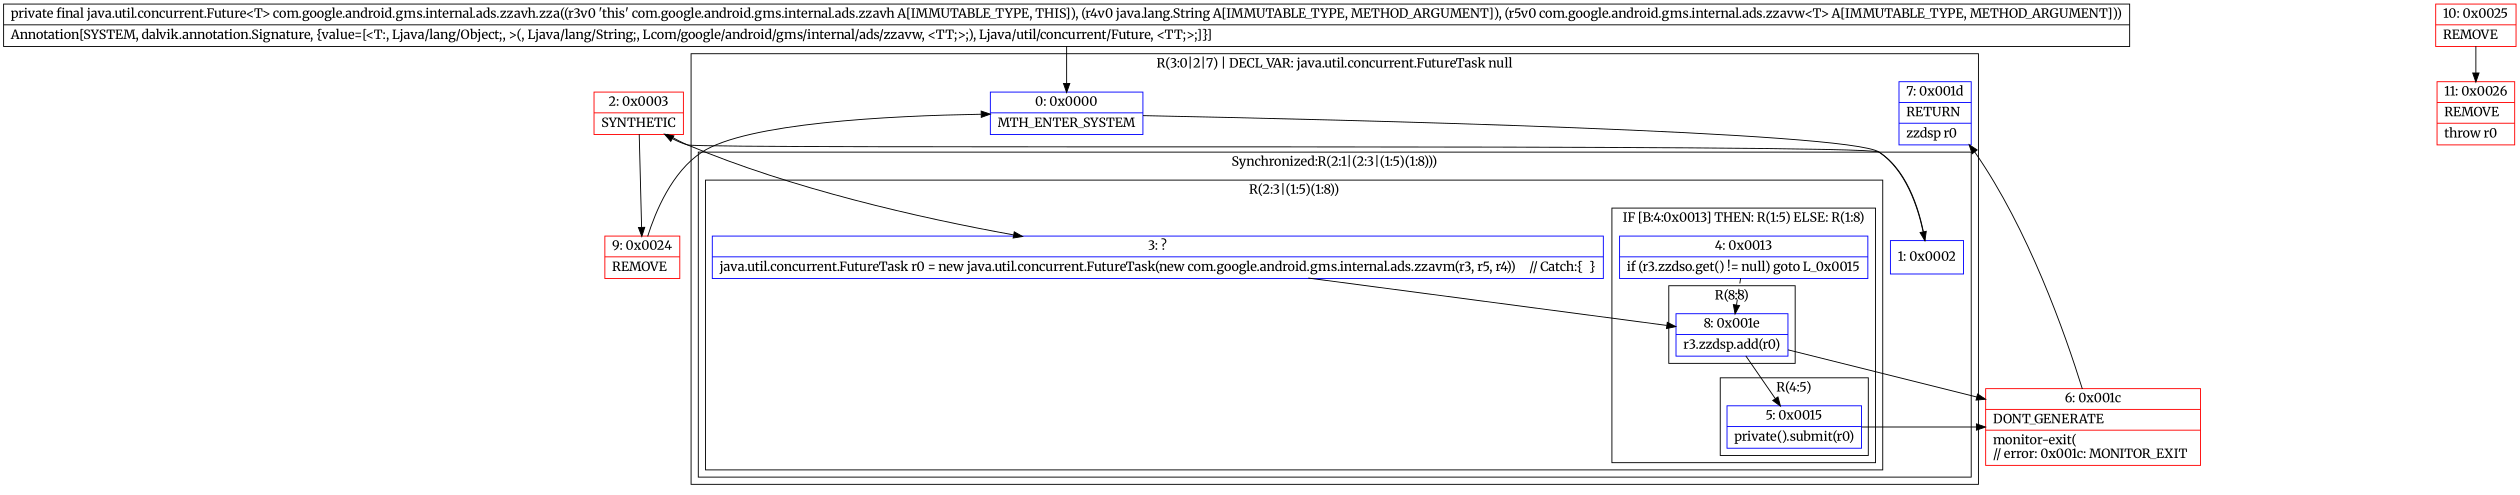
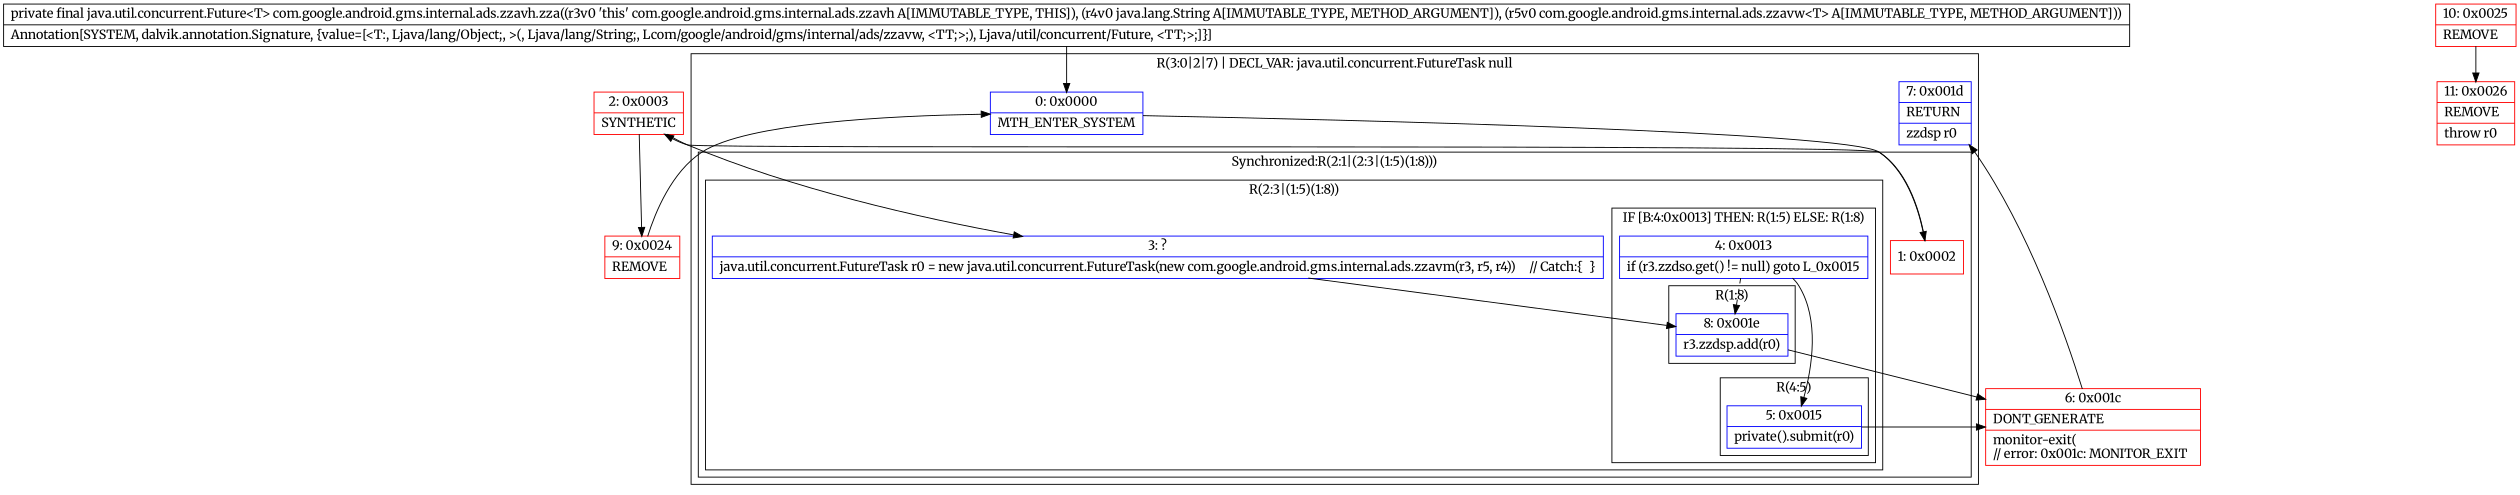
(1927, 257) -> (1927, 257)
(1732, 296) -> (1732, 296)
(1757, 372) -> (1812, 336)
